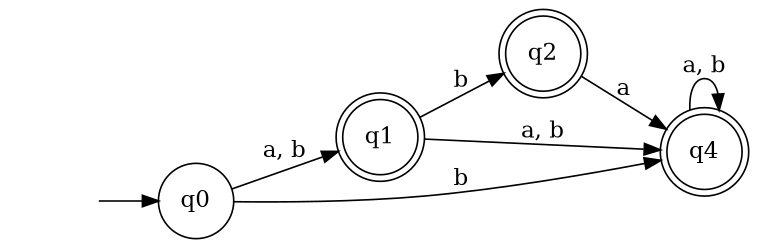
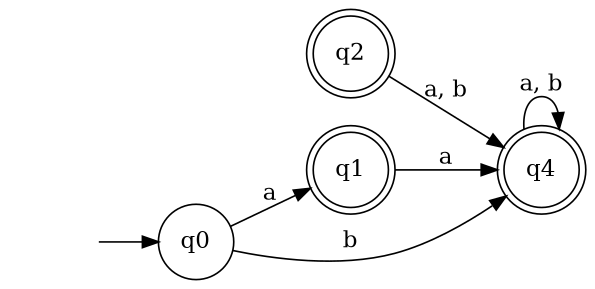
(624, 89) -> (446, 90)
(454, 99) -> none
(543, 131) -> (446, 158)
(285, 151) -> (270, 194)
